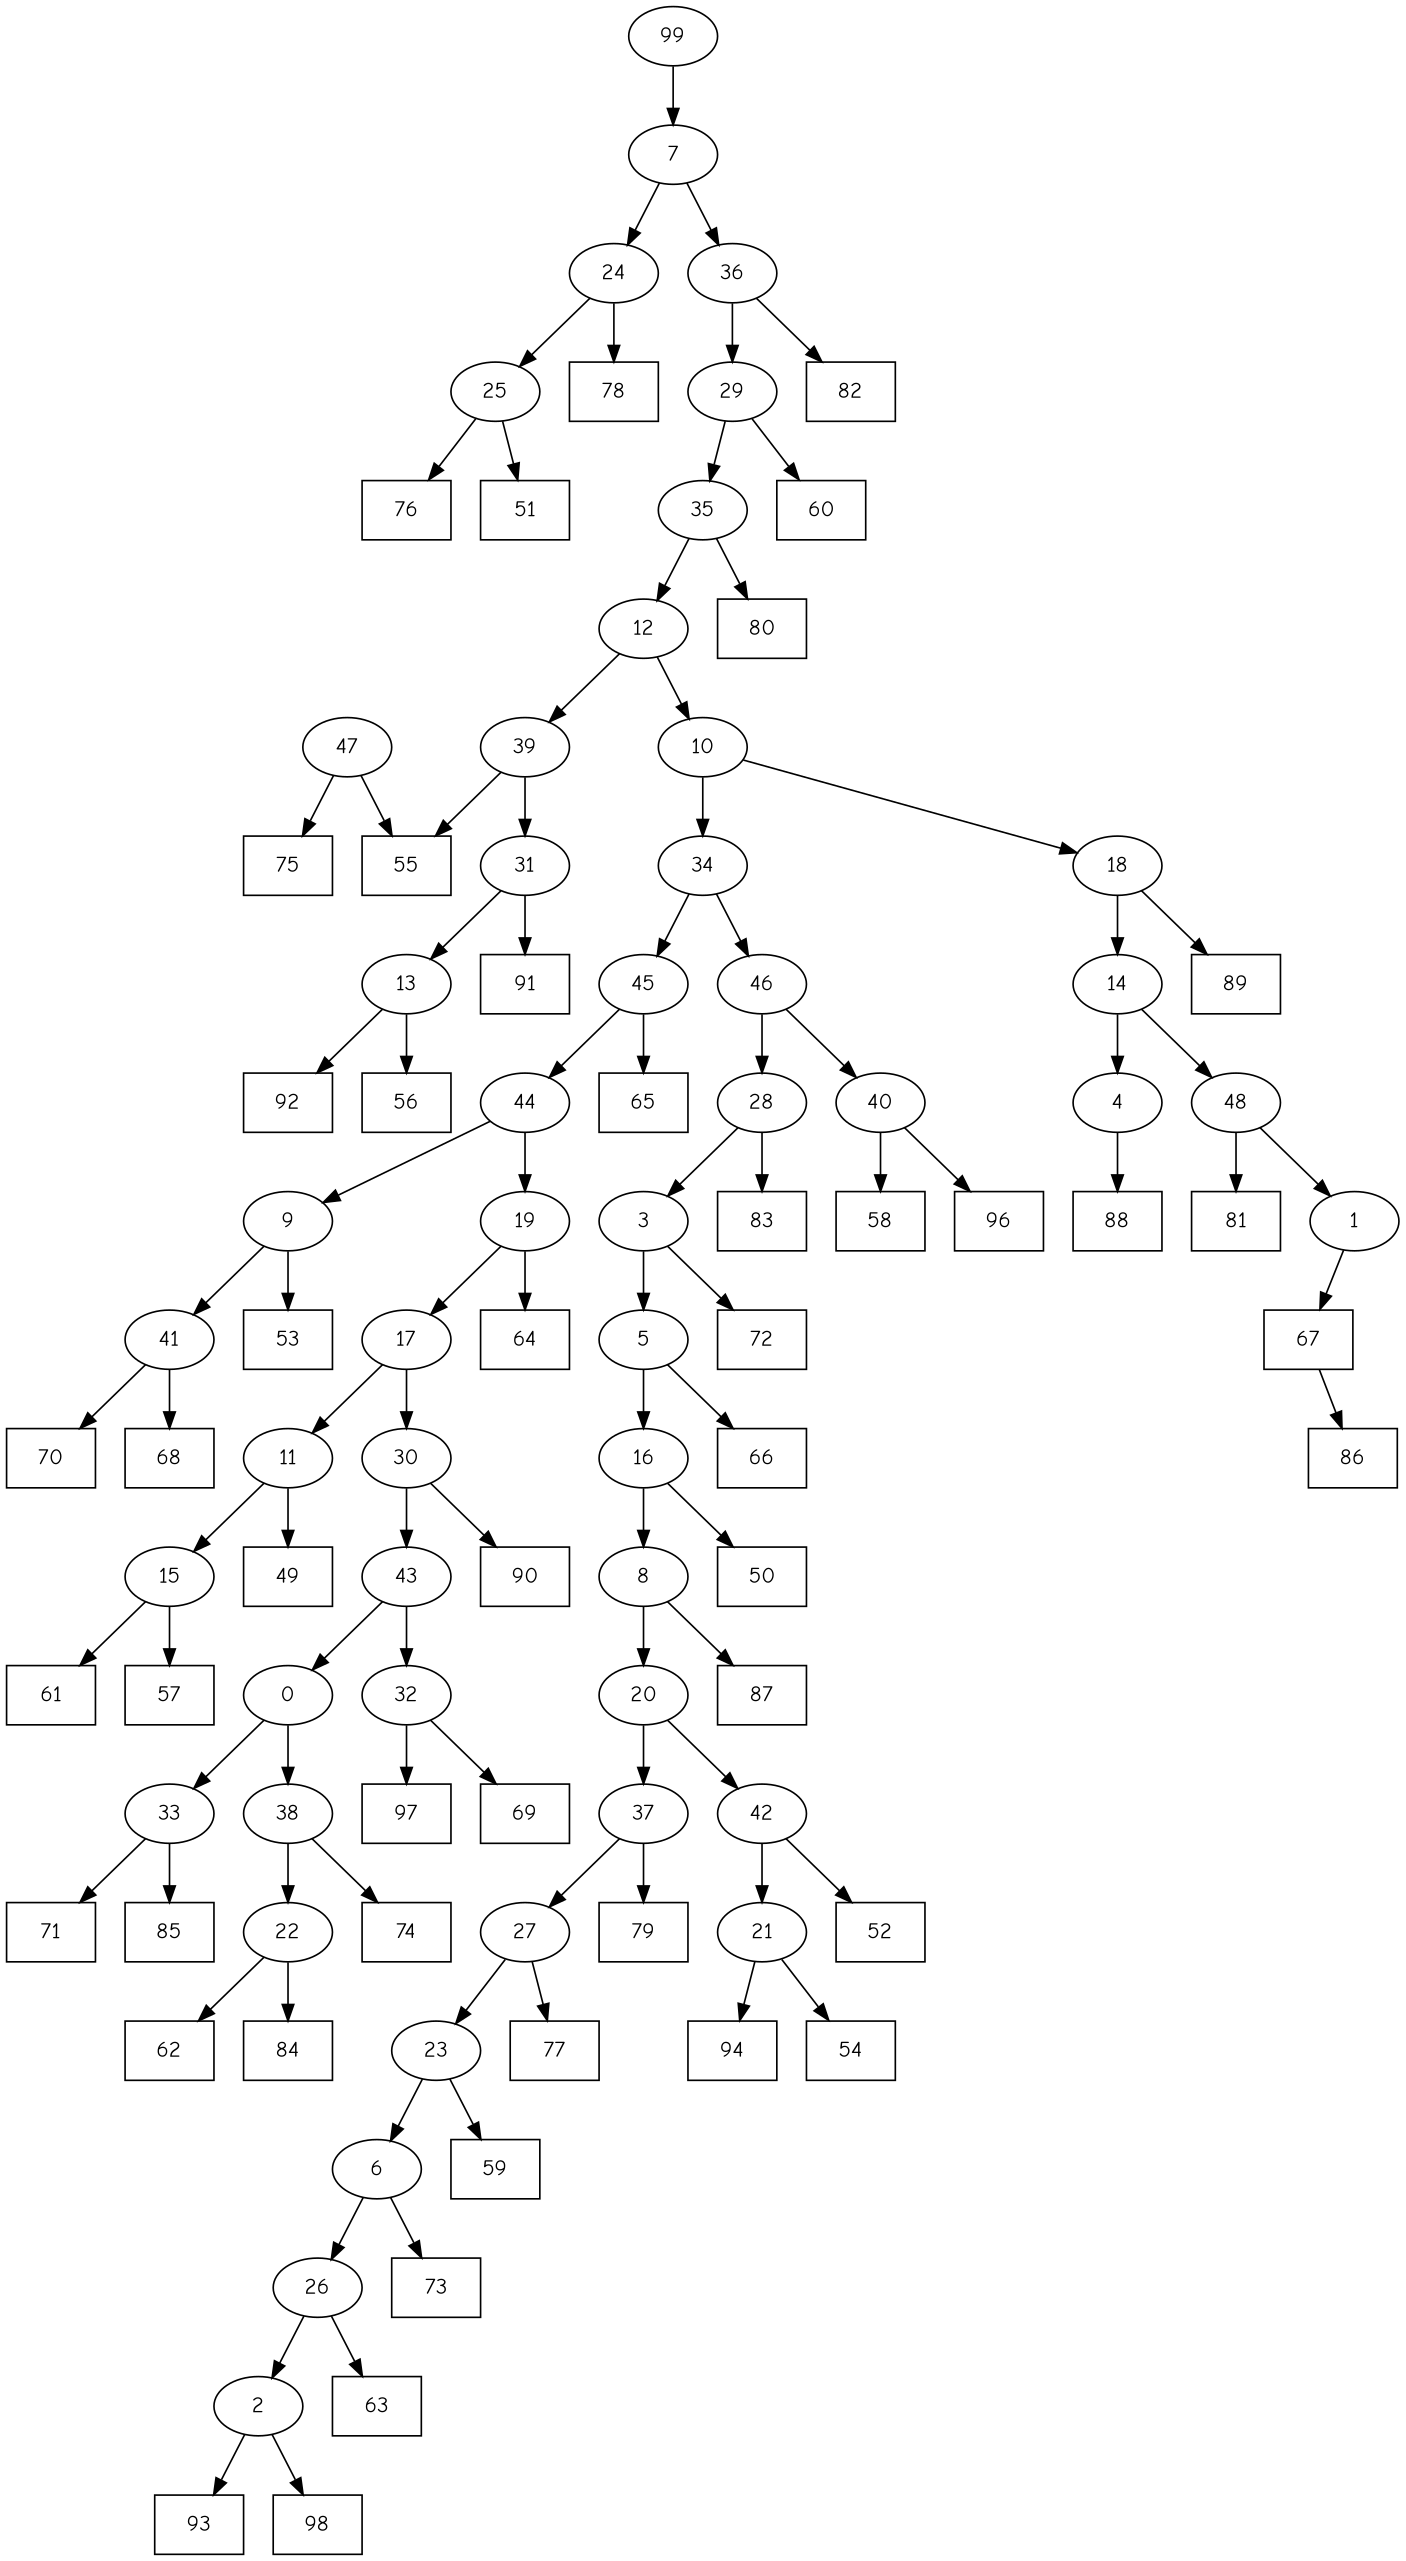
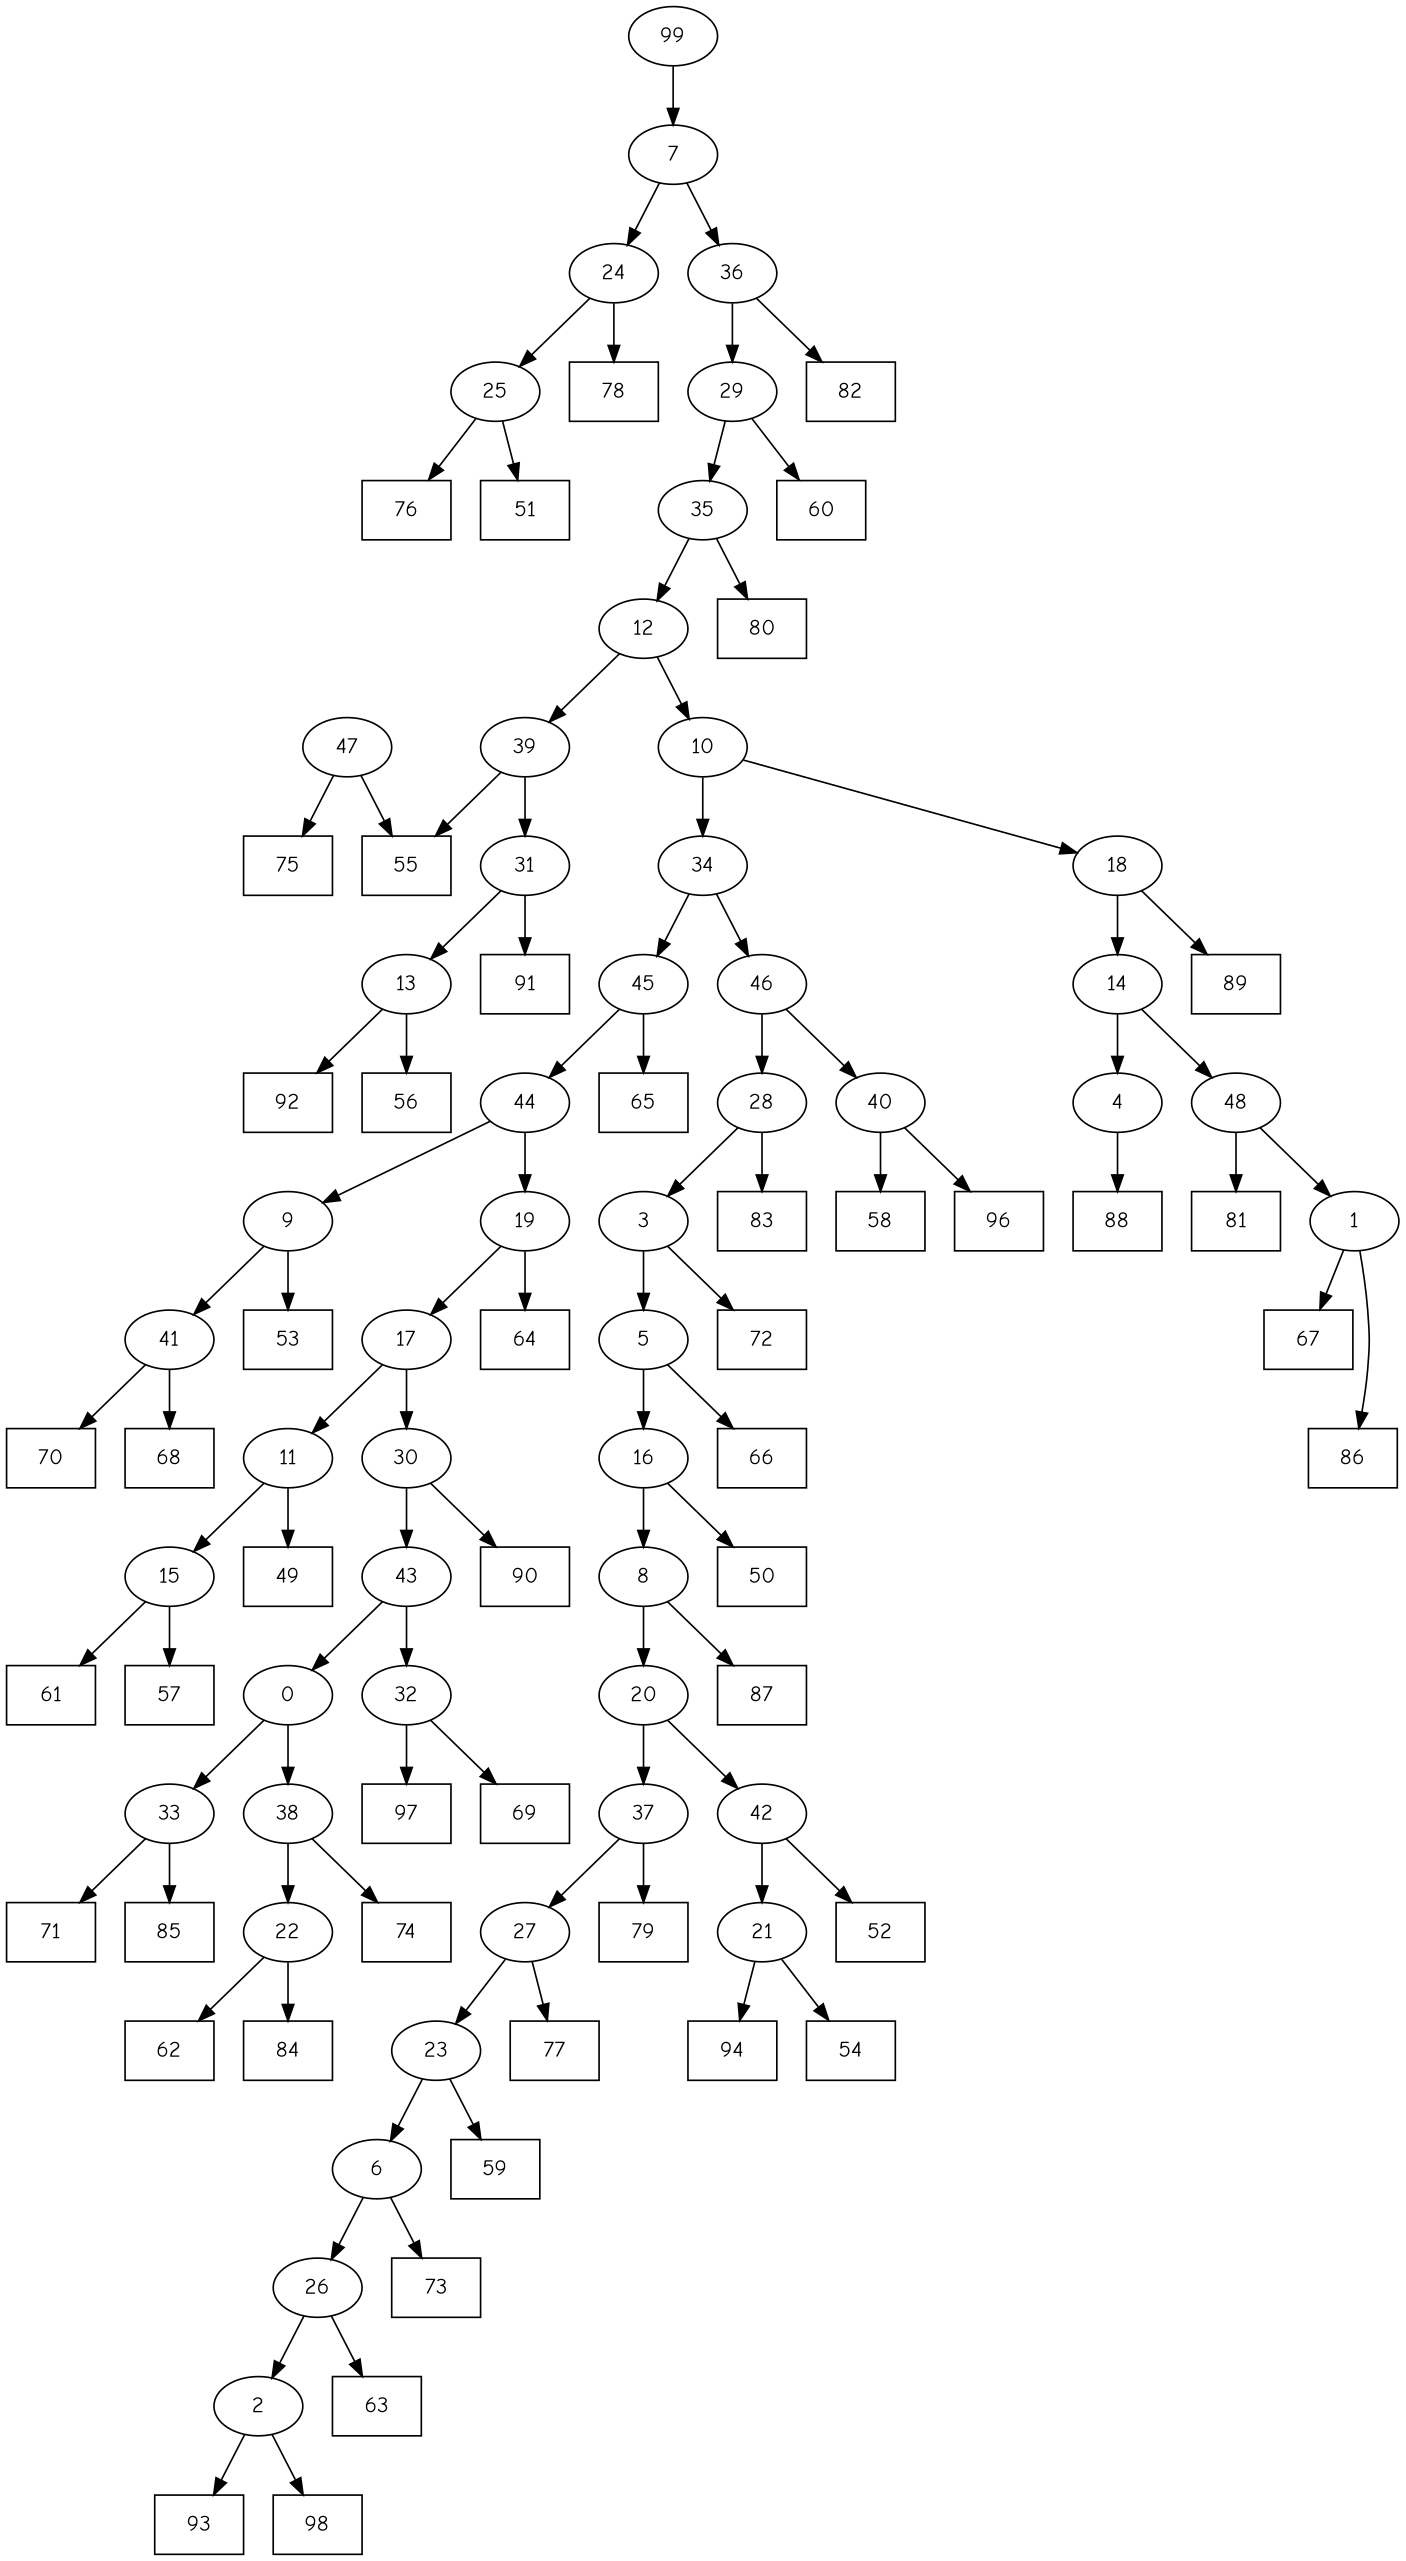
(1328, 1391) -> (1369, 1331)
